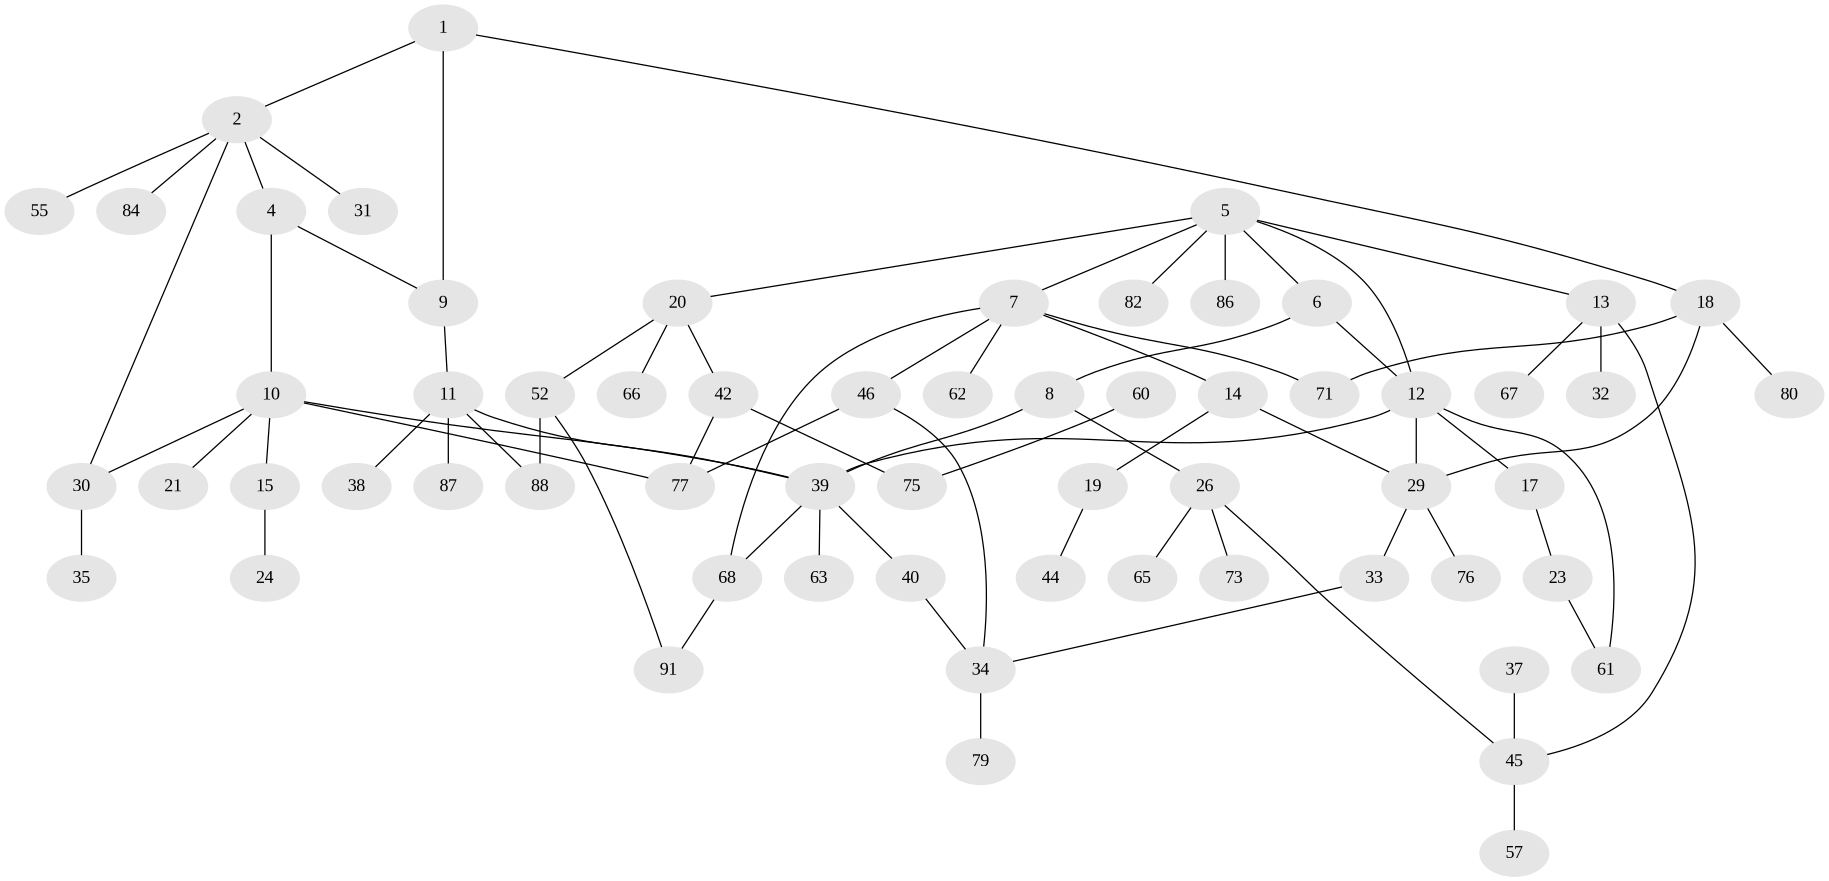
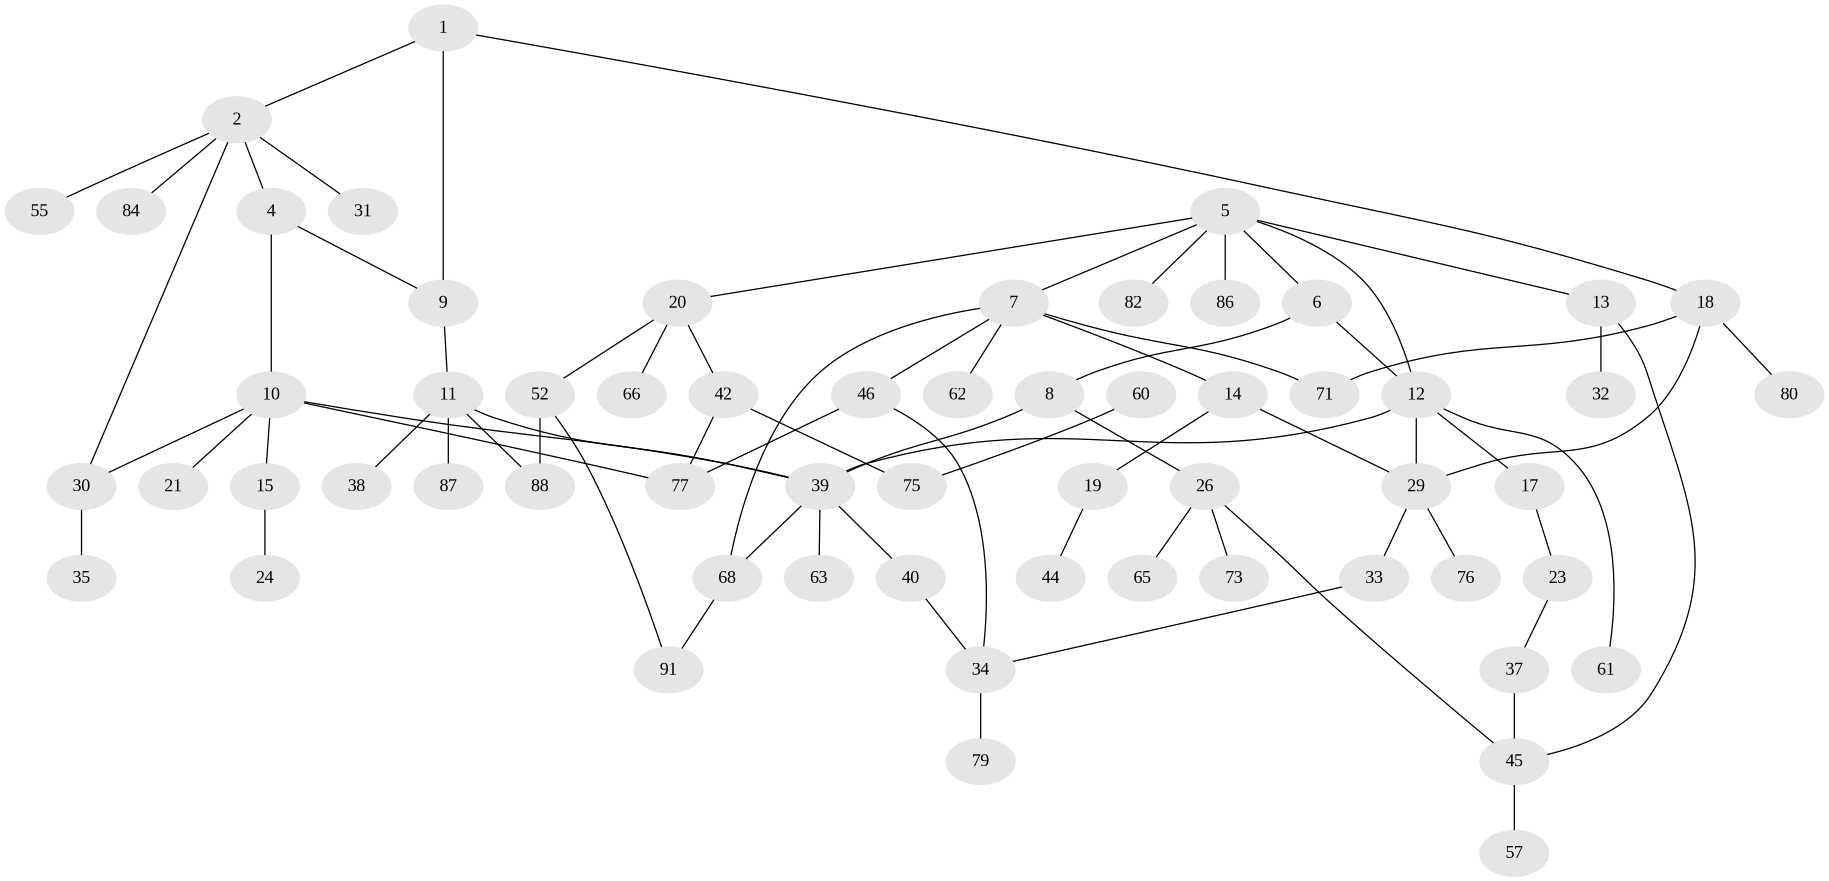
(1509, 395) -> none
(1582, 624) -> (1536, 624)
